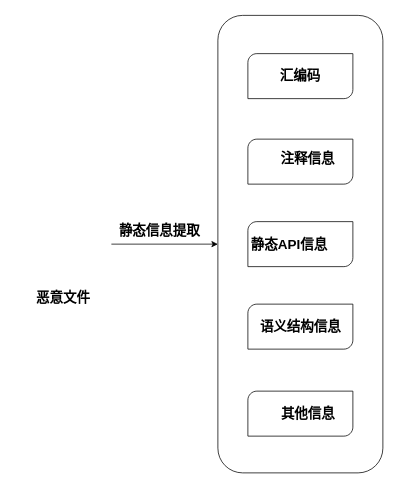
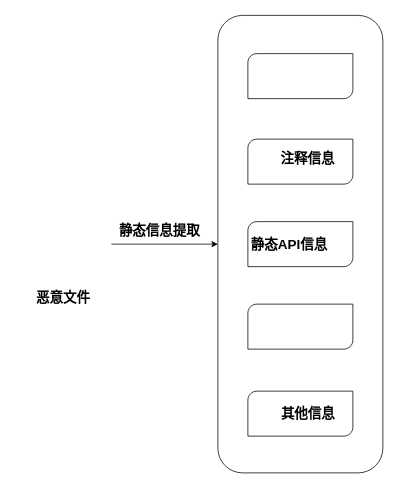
(300, 76) -> none
(300, 327) -> none
